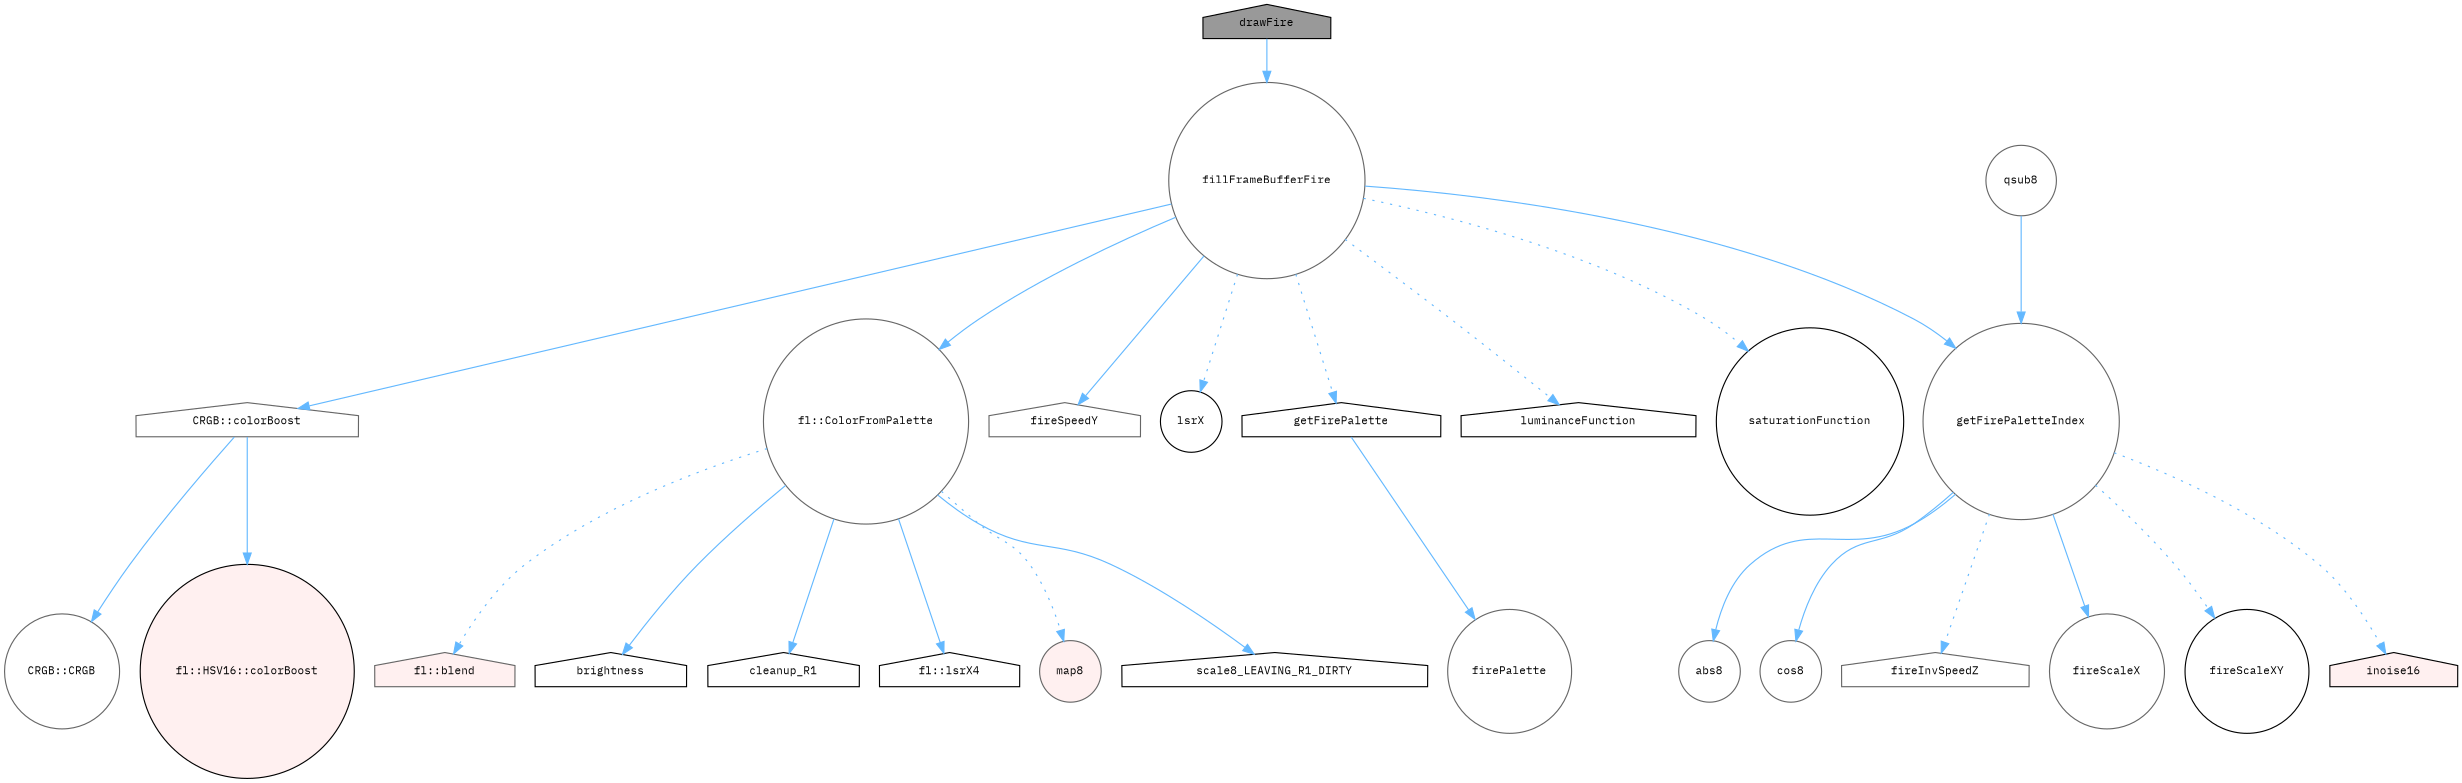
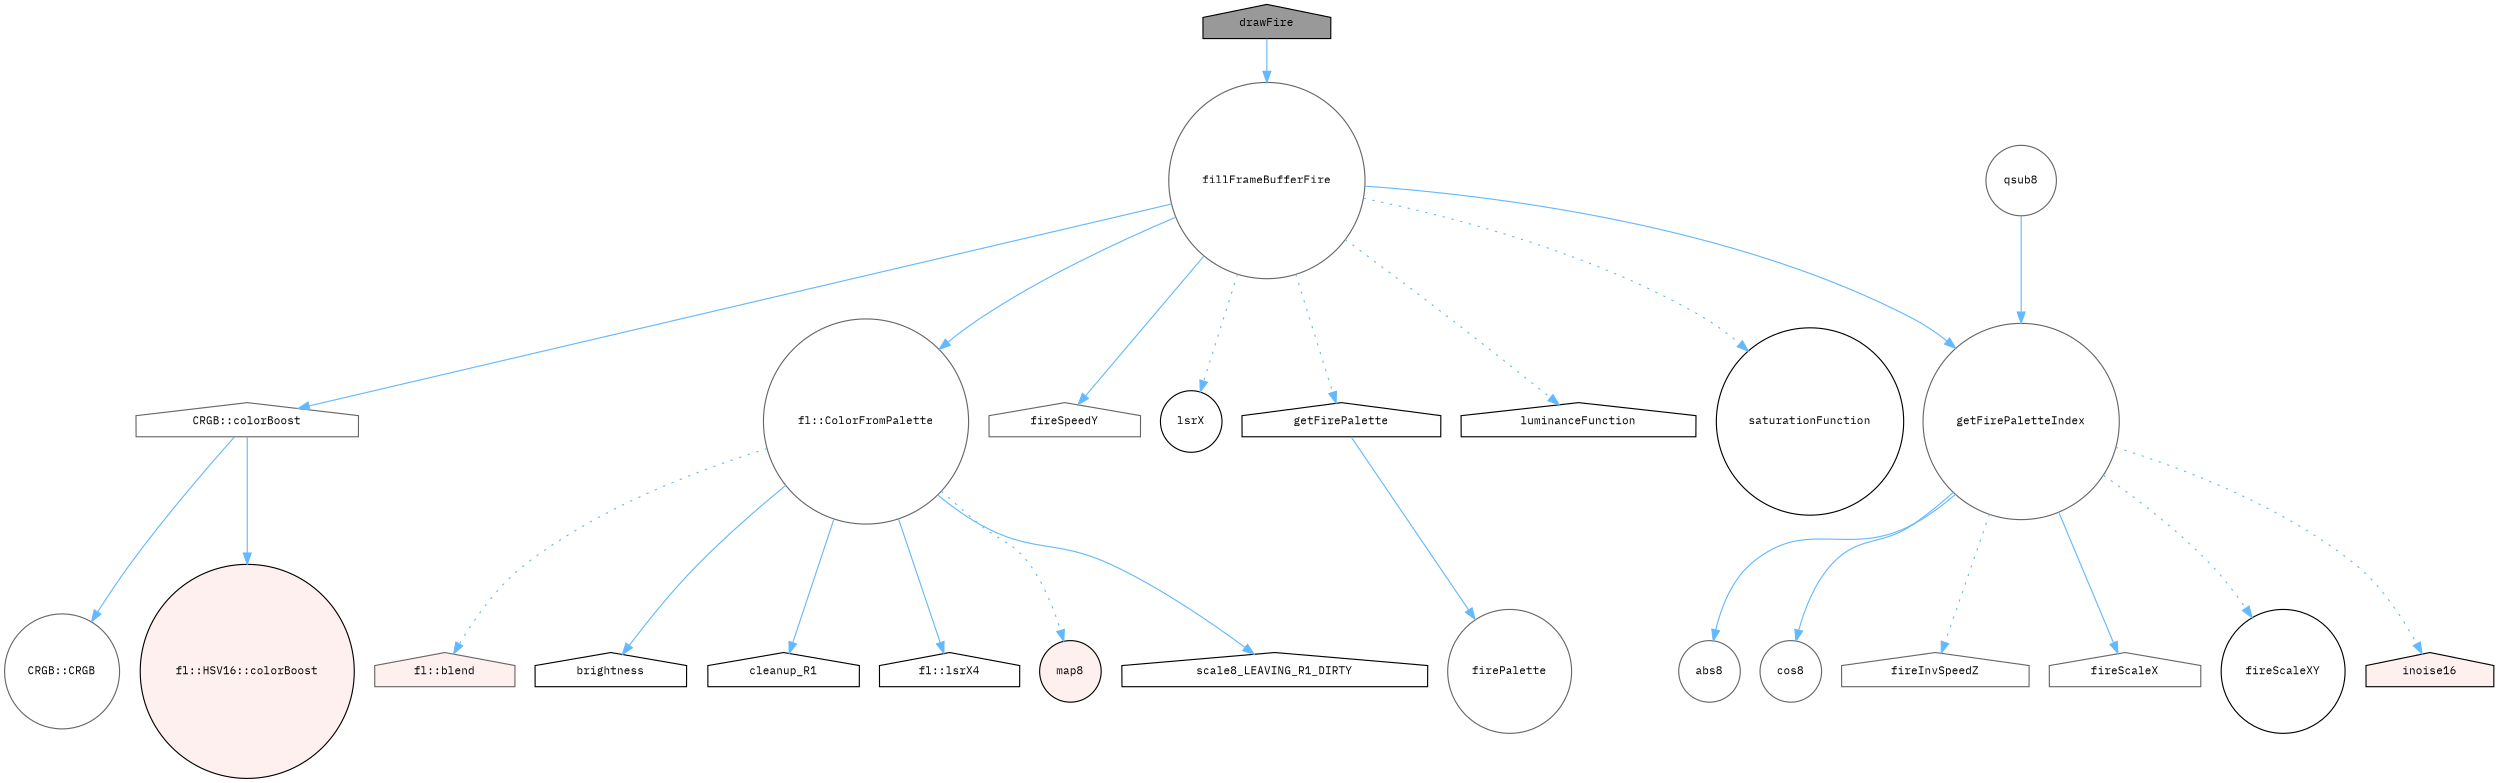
(1070, 671) -> (1070, 671)
(2107, 671) -> (2125, 671)
